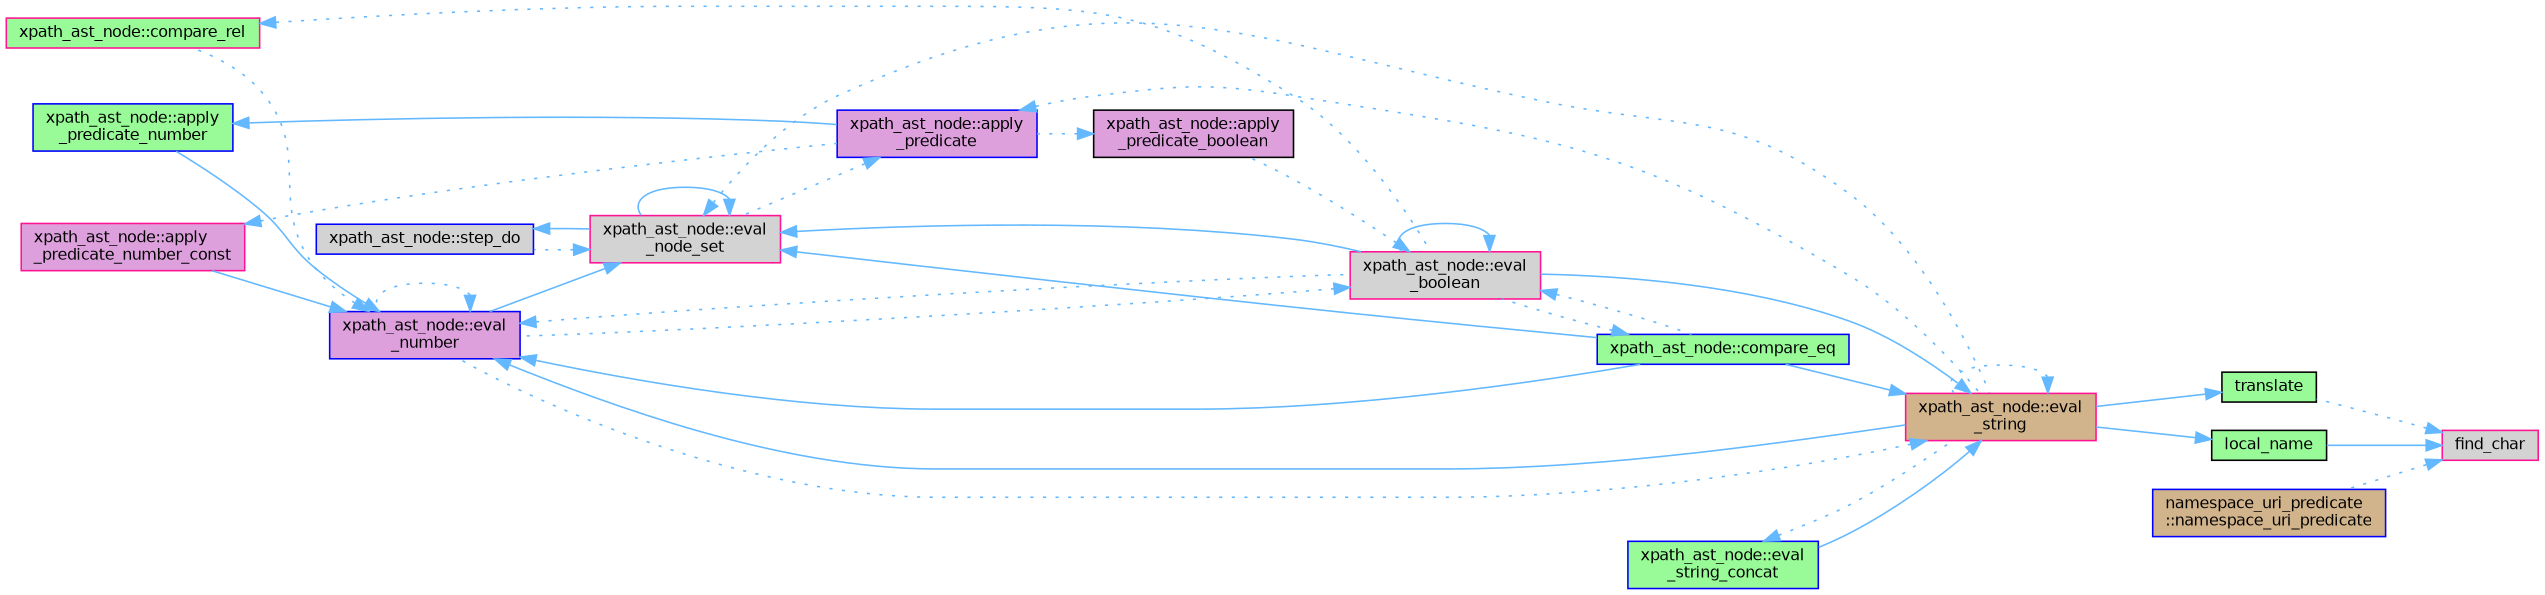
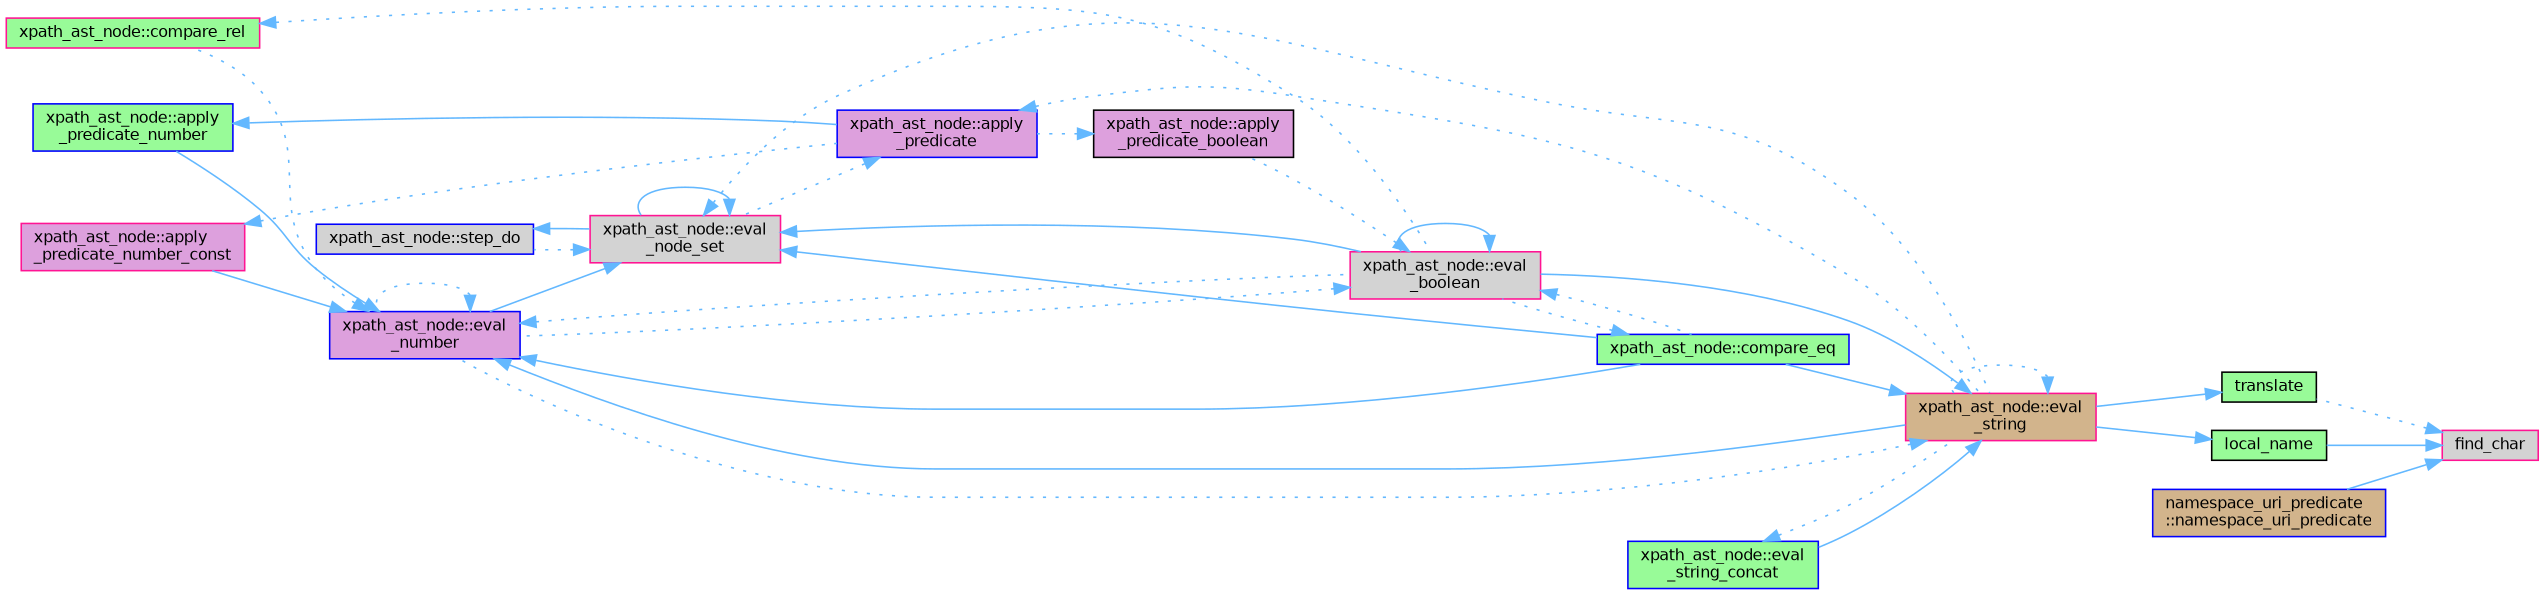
(2387, 477) -> (2387, 477)
